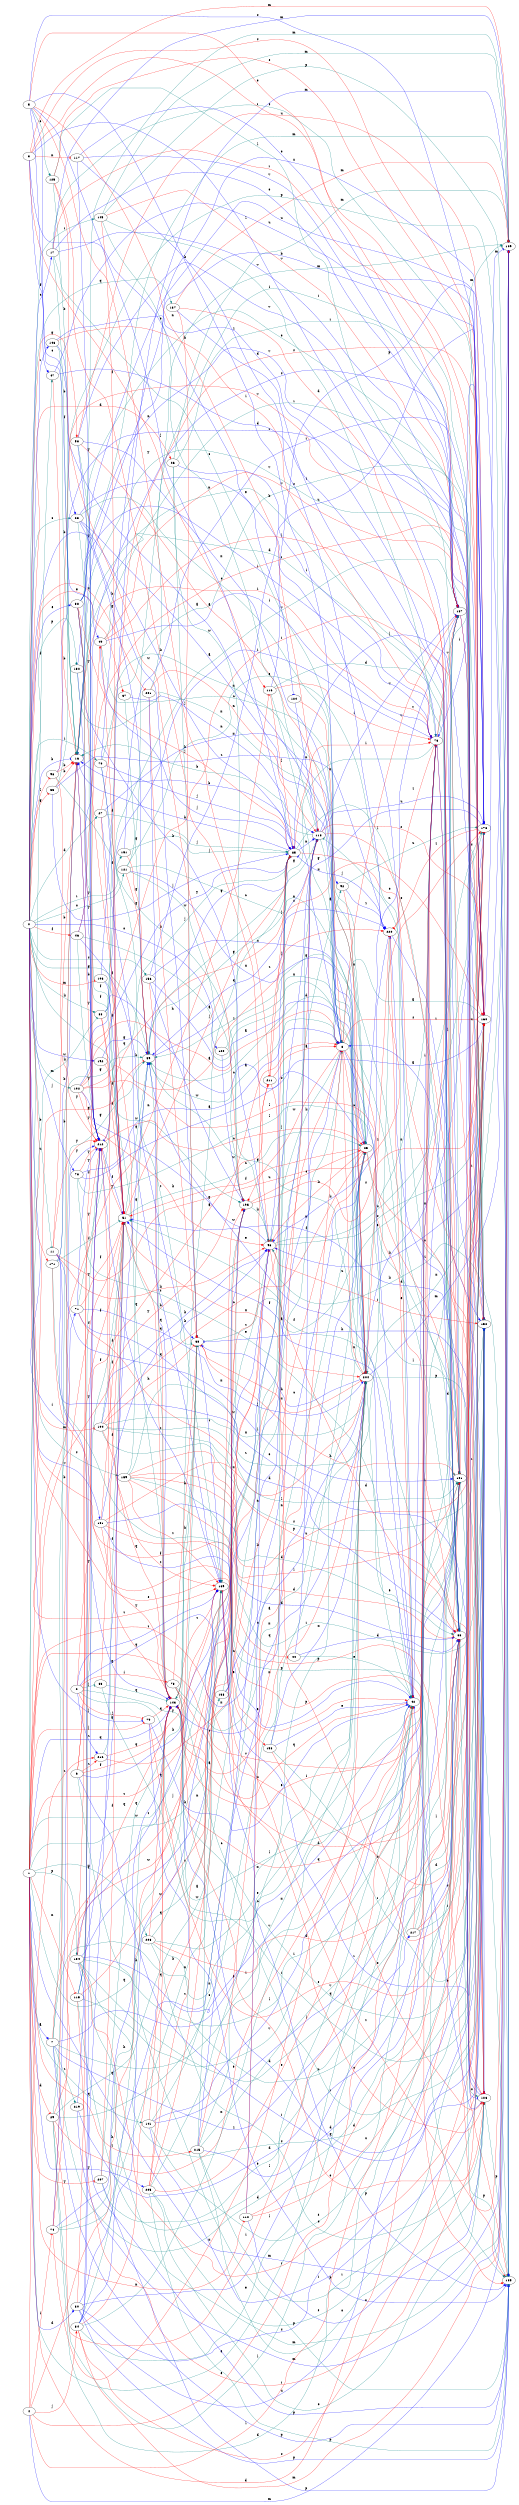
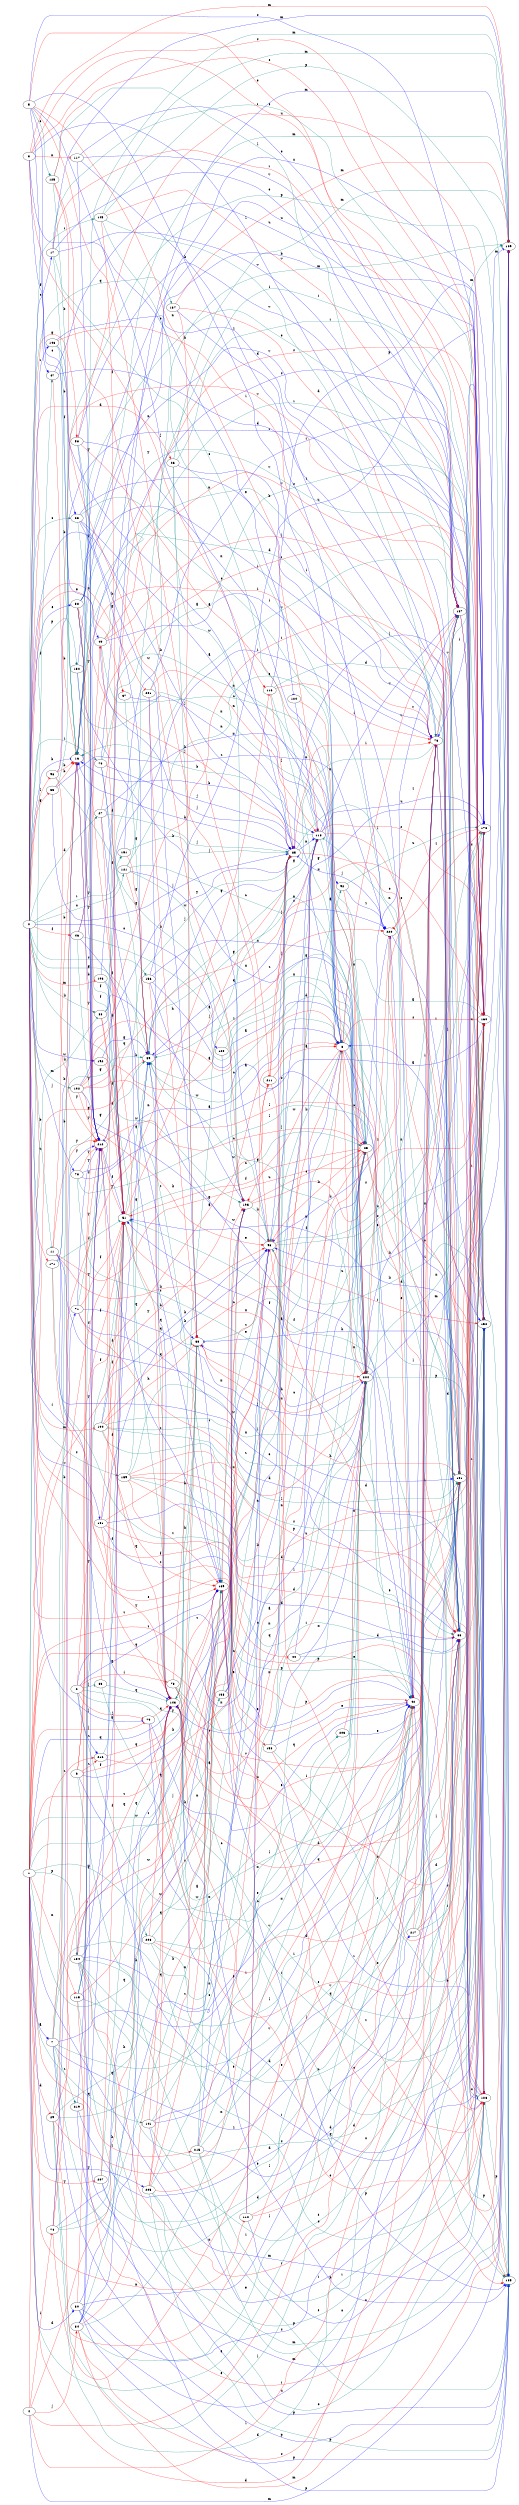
none -> (342, 1733)
